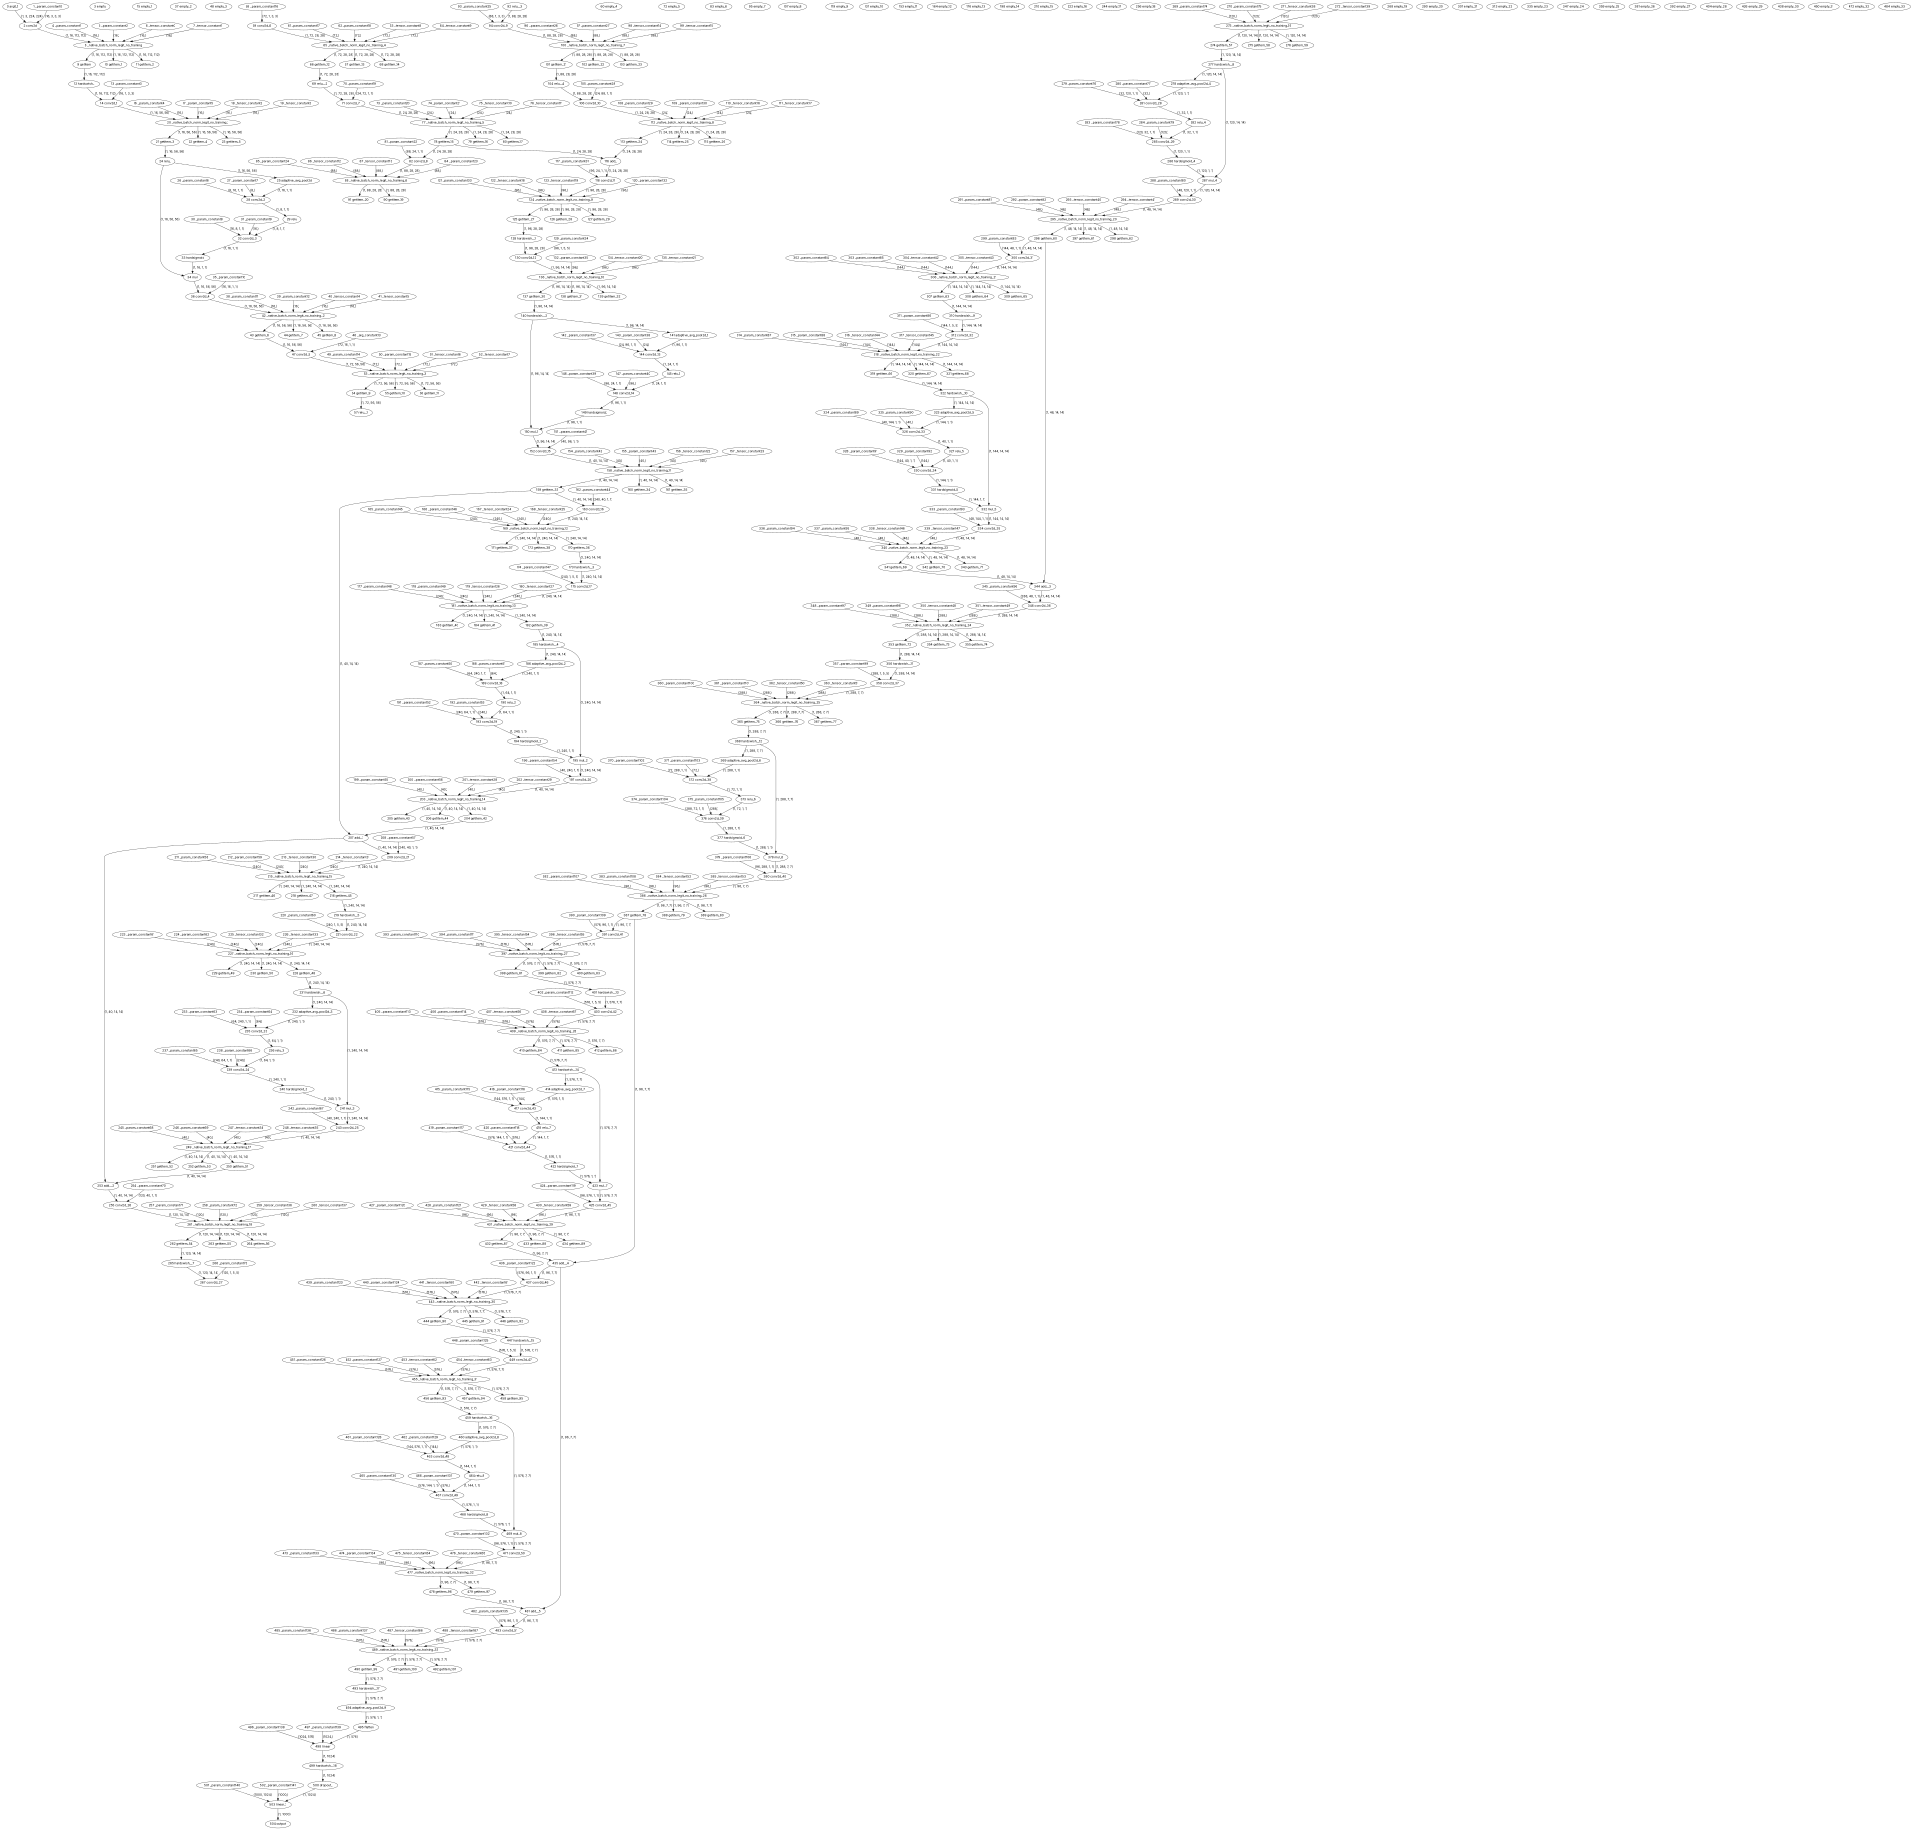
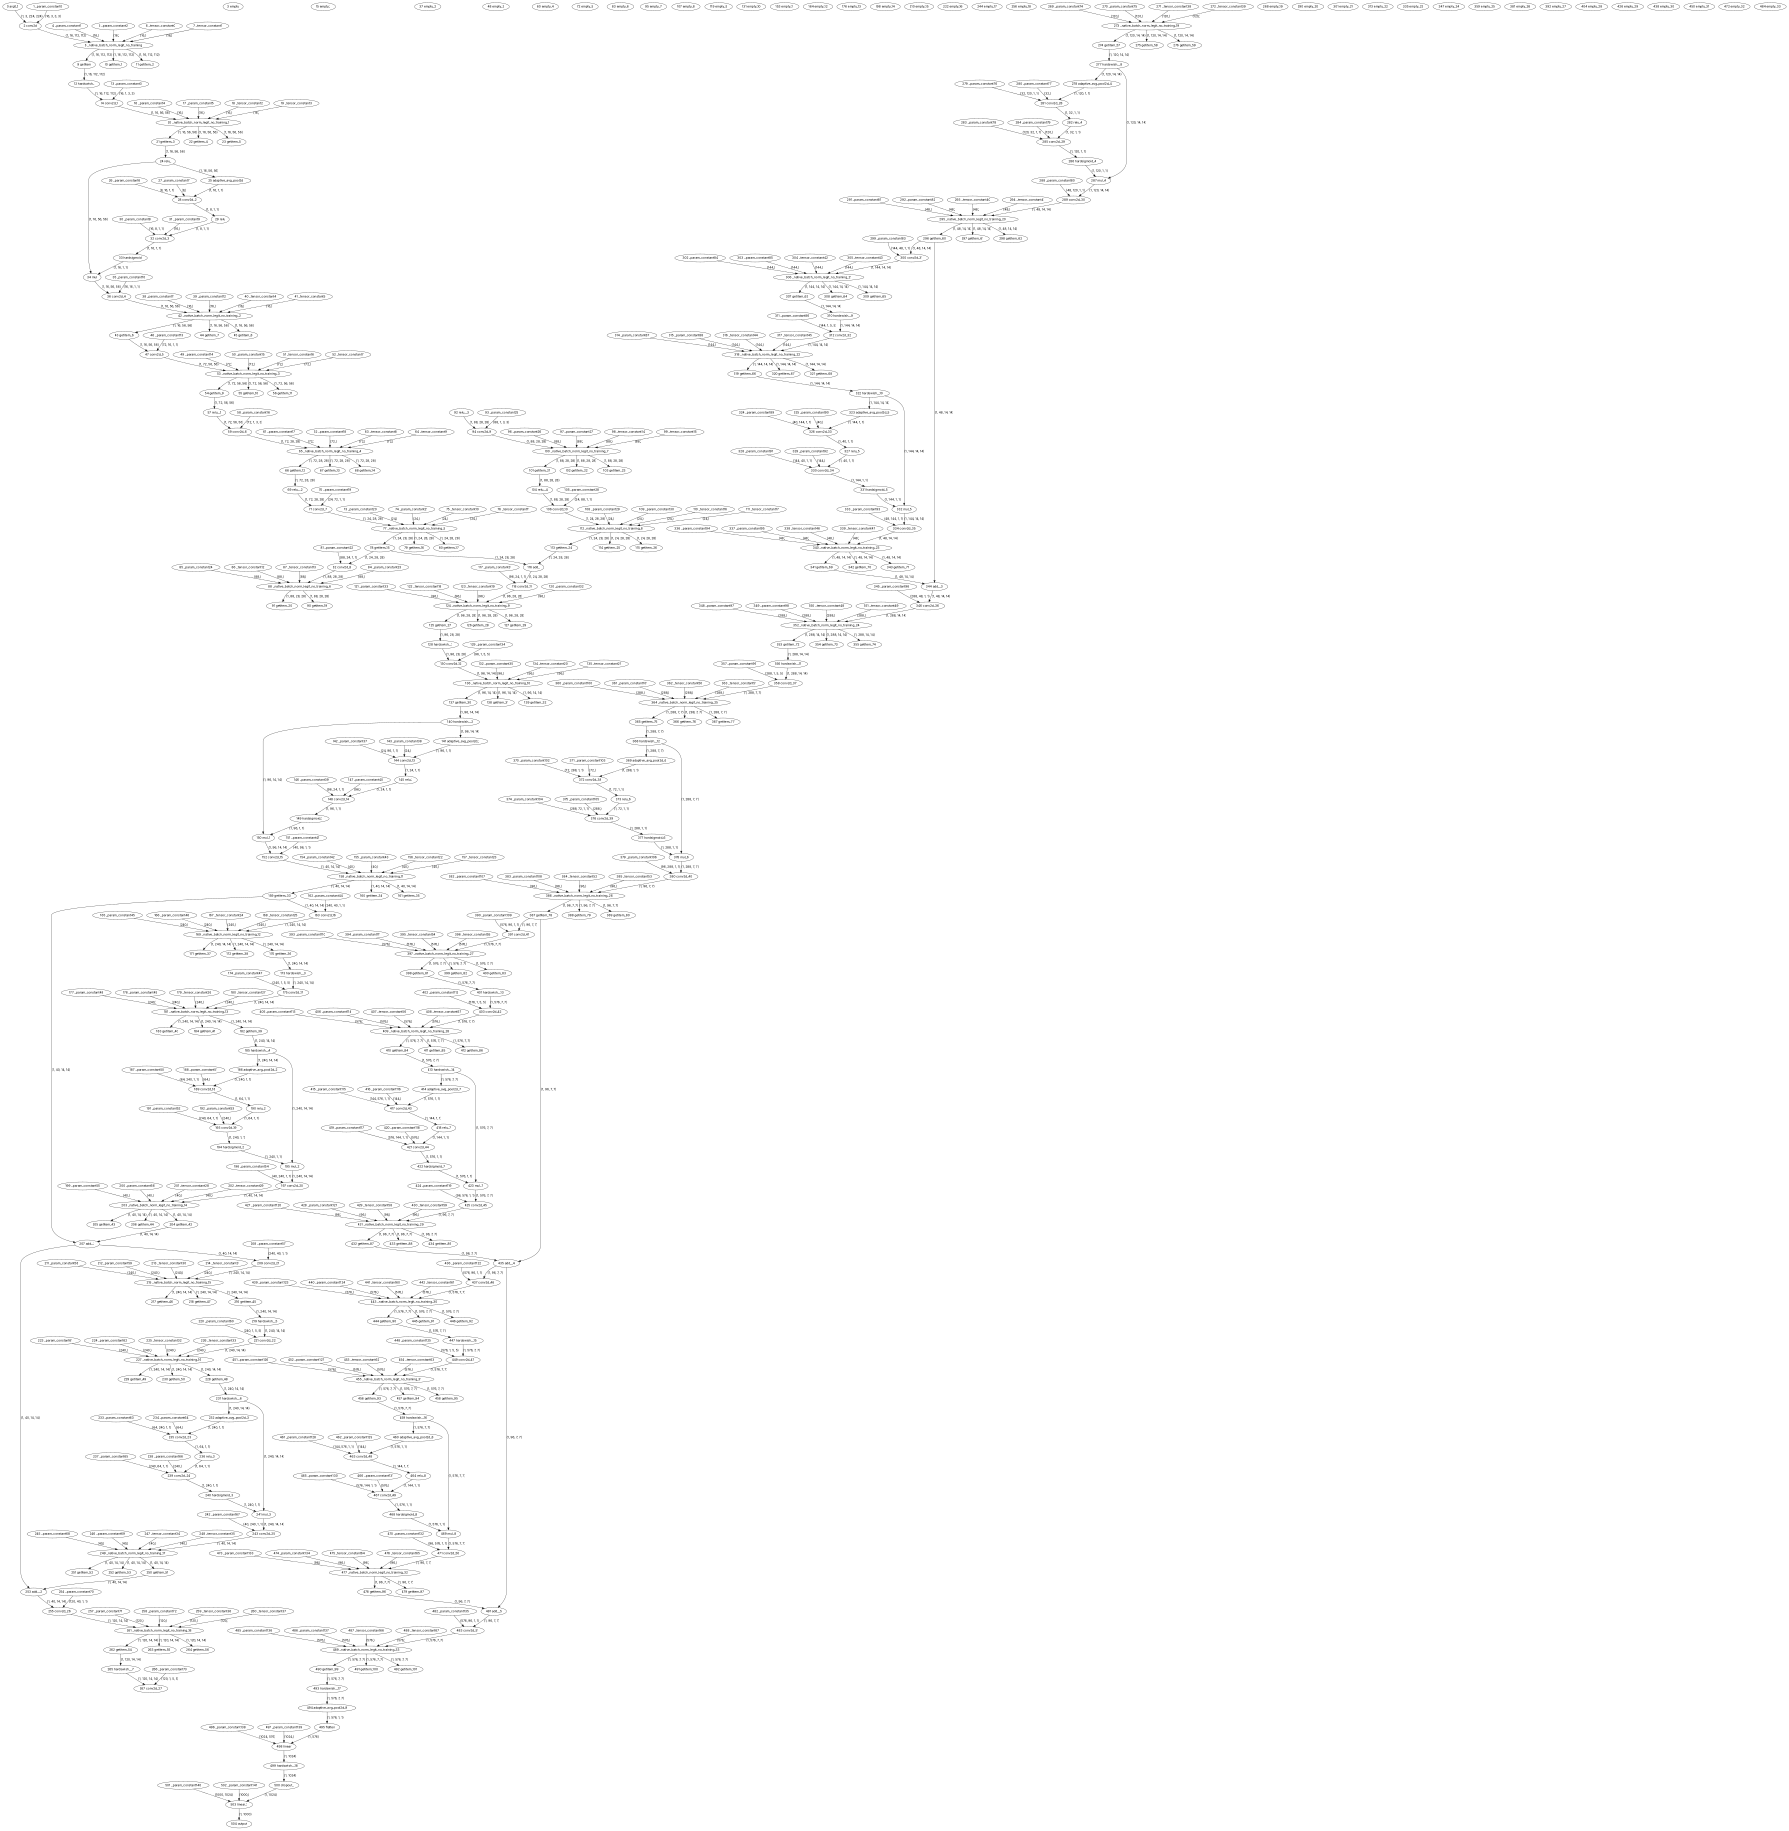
(367, 335) -> (167, 335)
none -> (222, 423)
